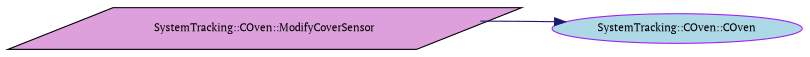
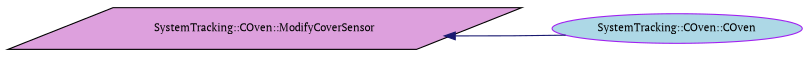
(517, 21) -> (511, 36)
